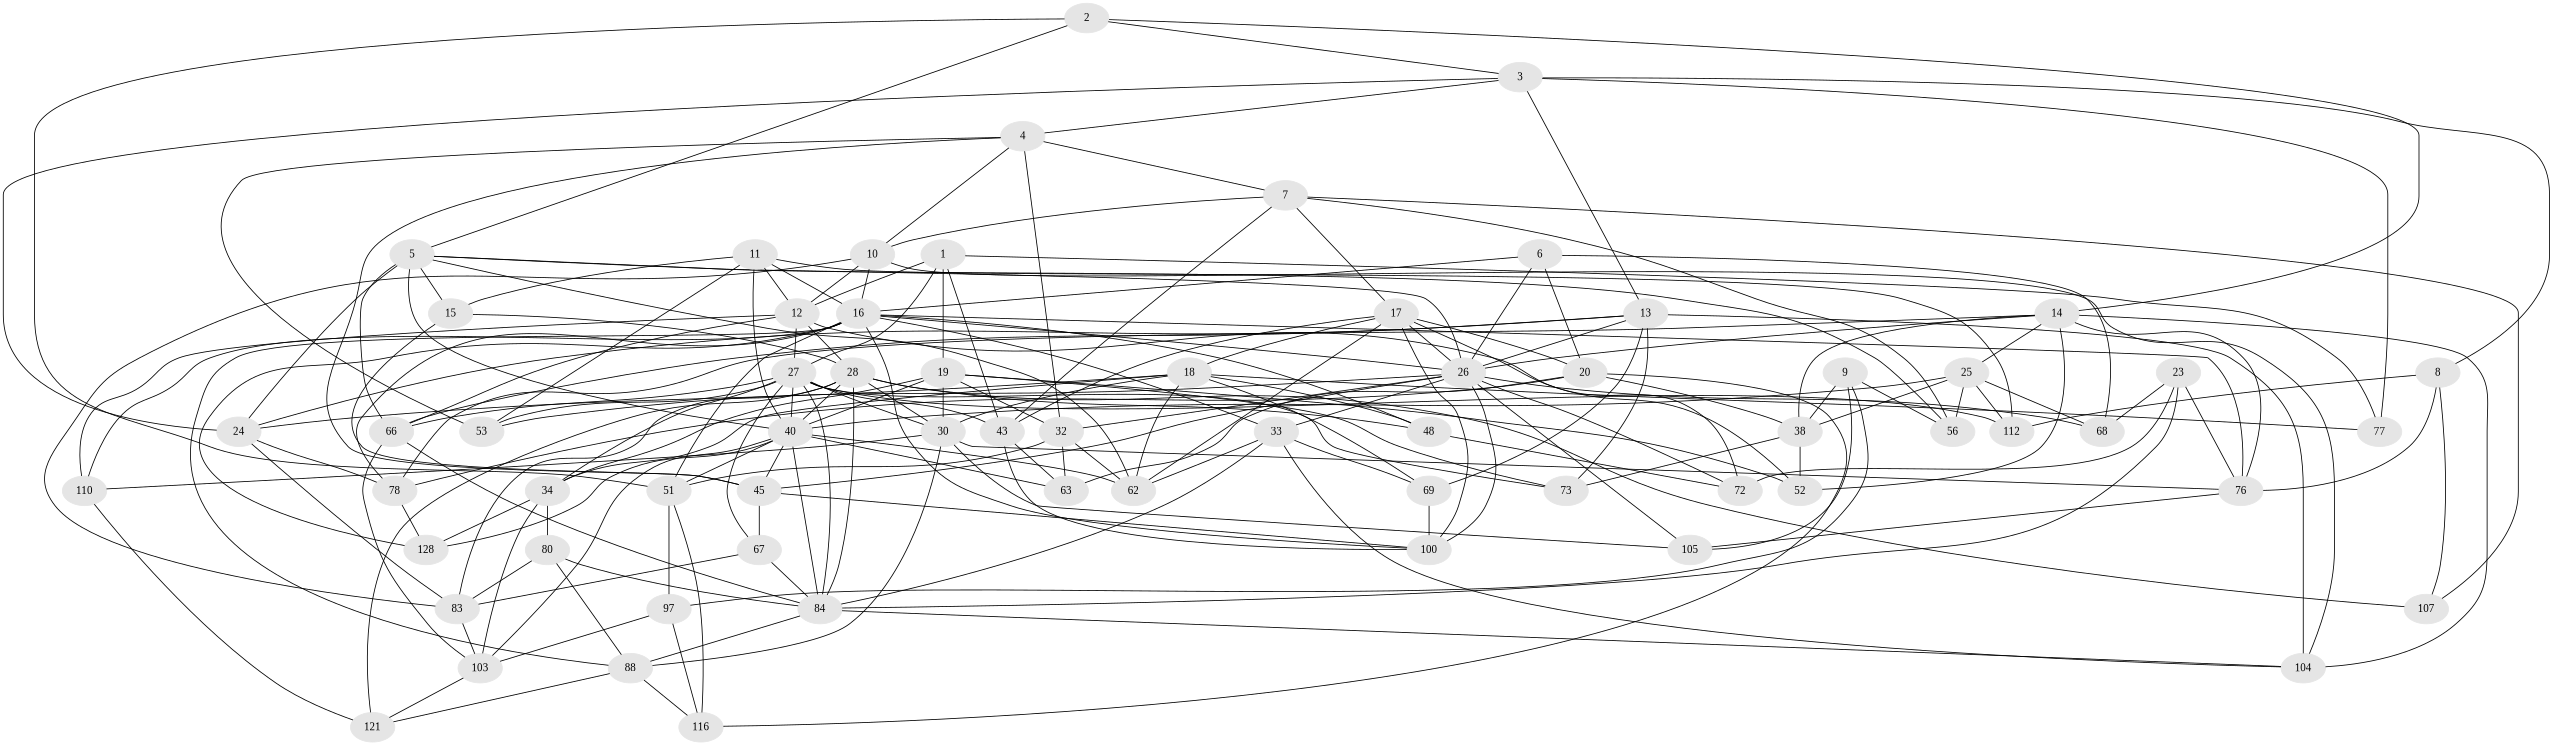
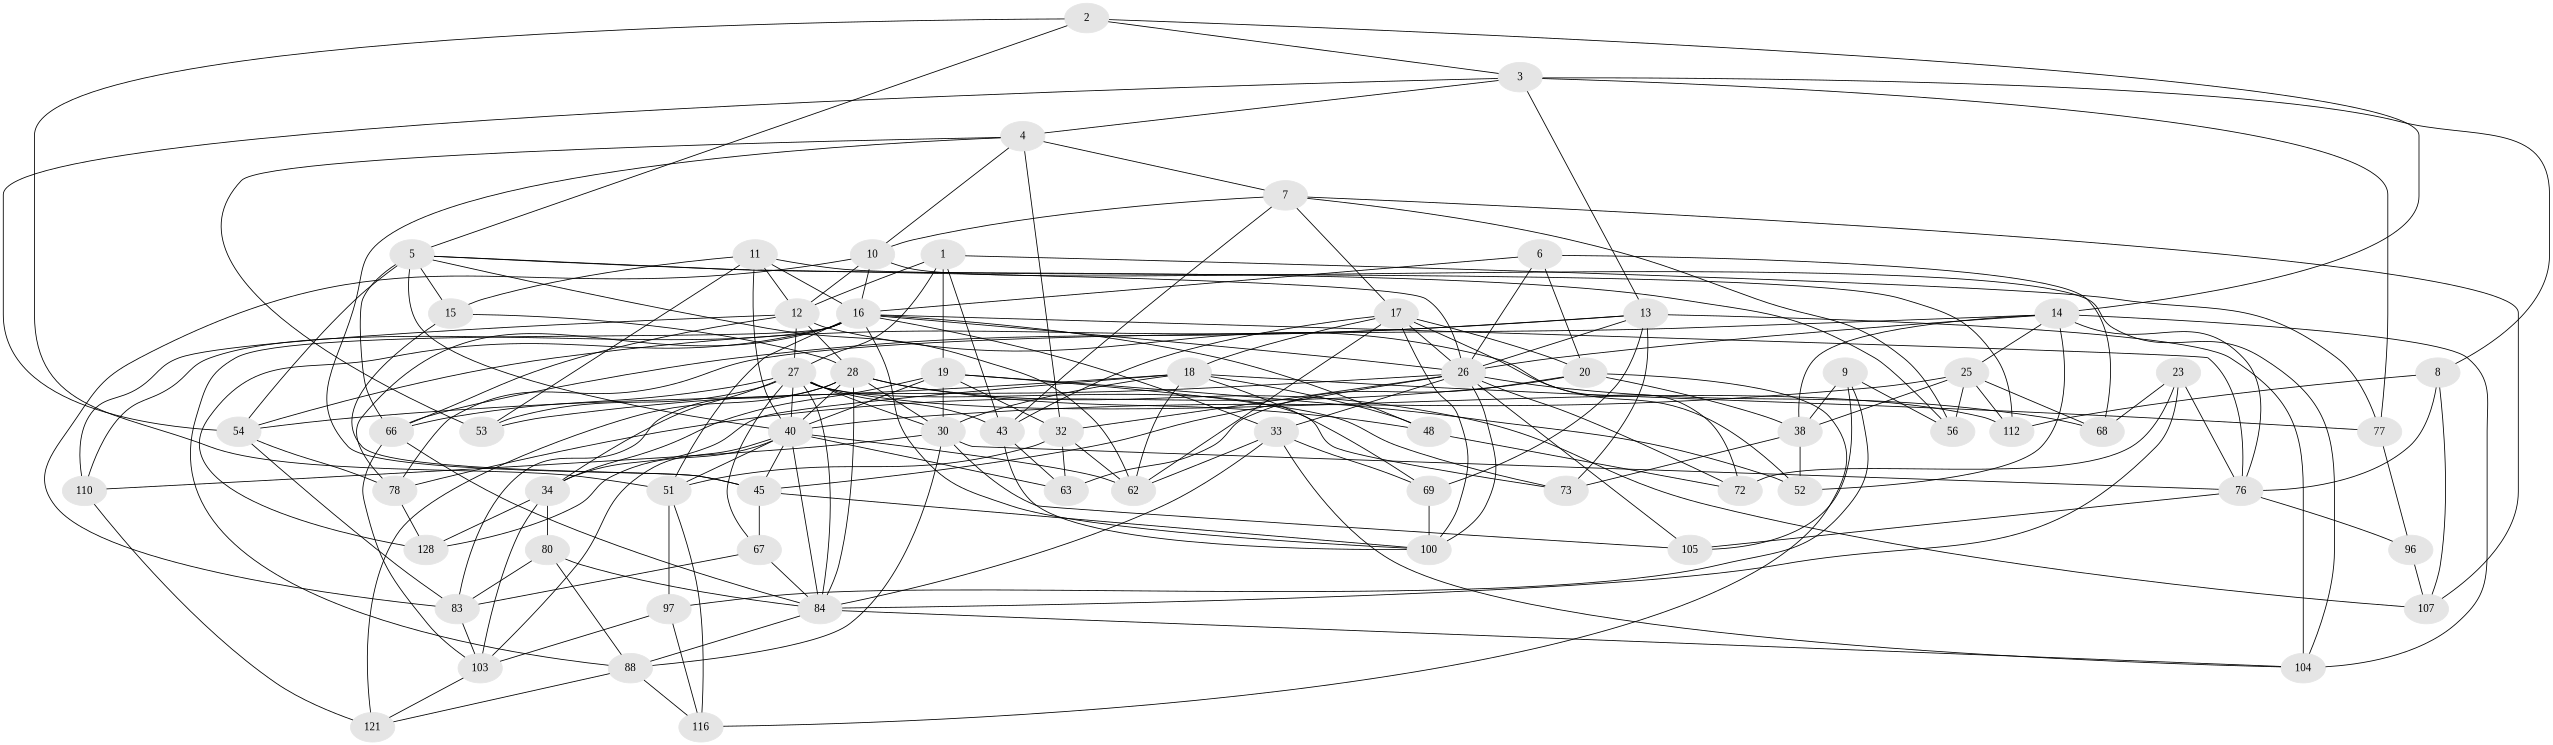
(239, 432) -> (239, 432)
none -> (2411, 550)
